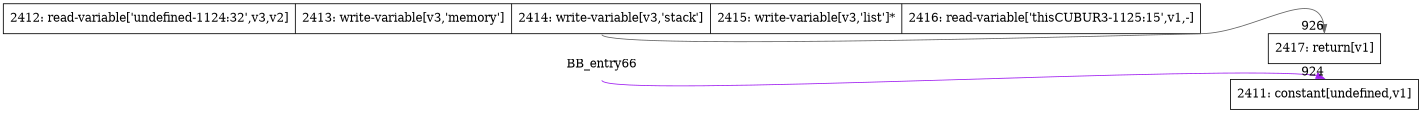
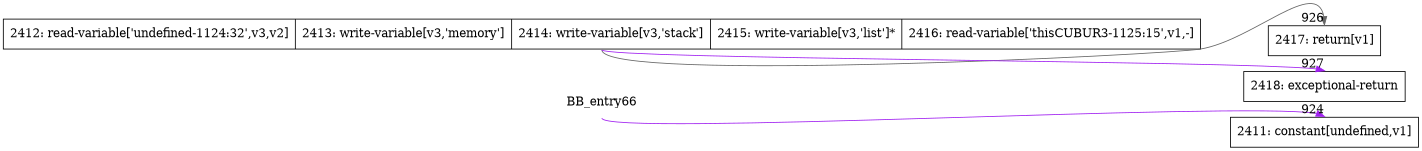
none -> (1324, 86)
